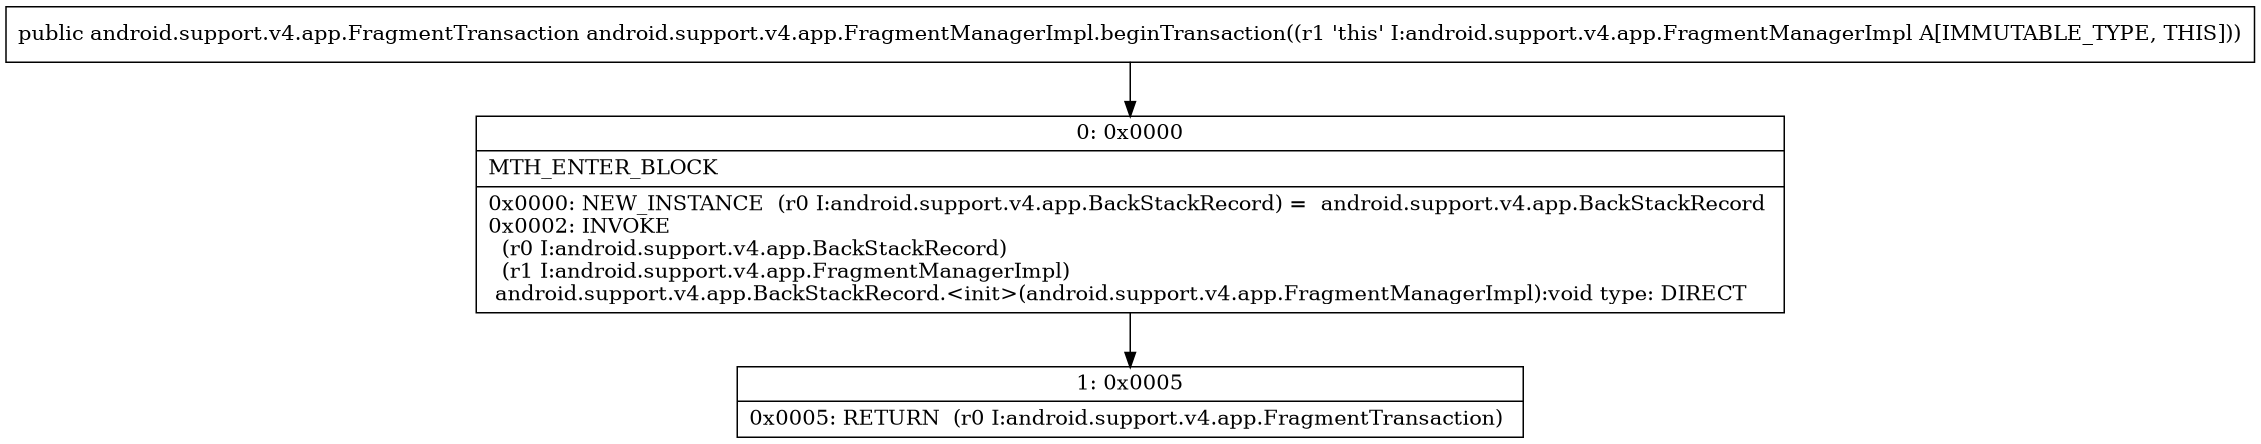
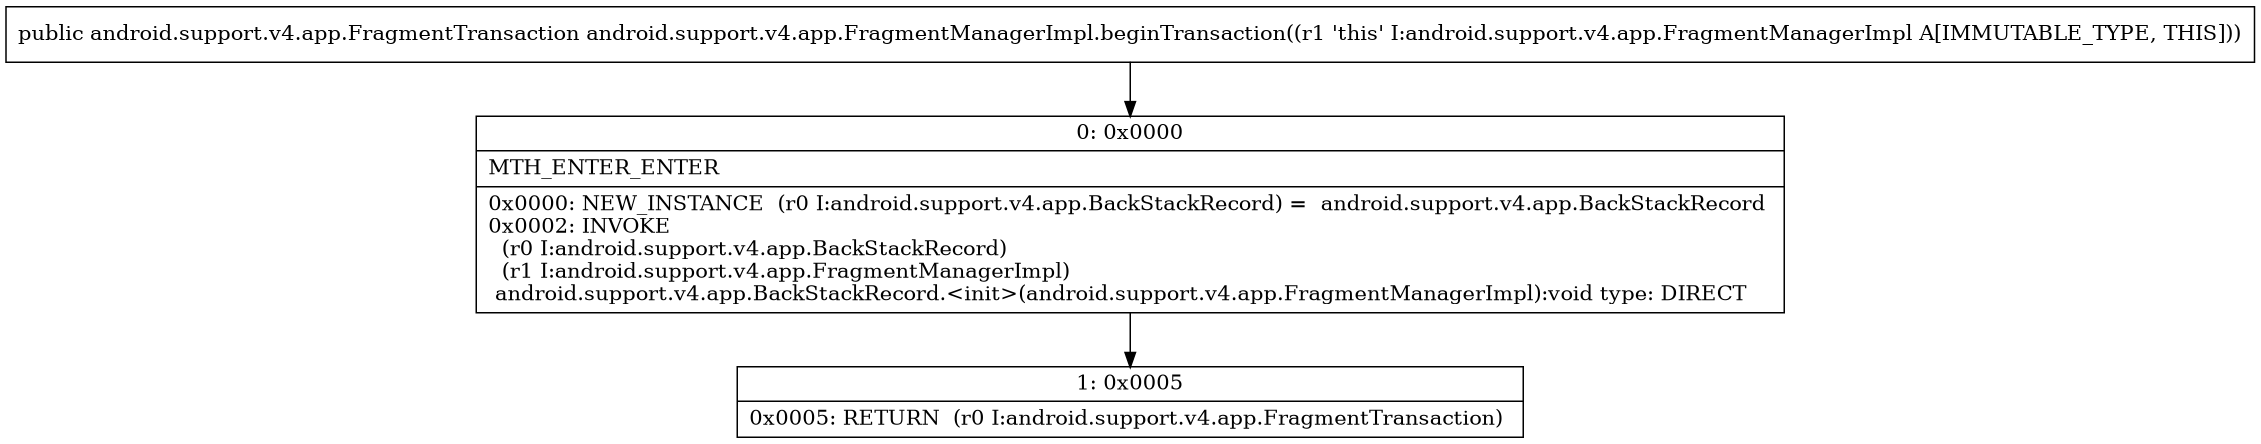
(604, 168) -> (604, 168)
